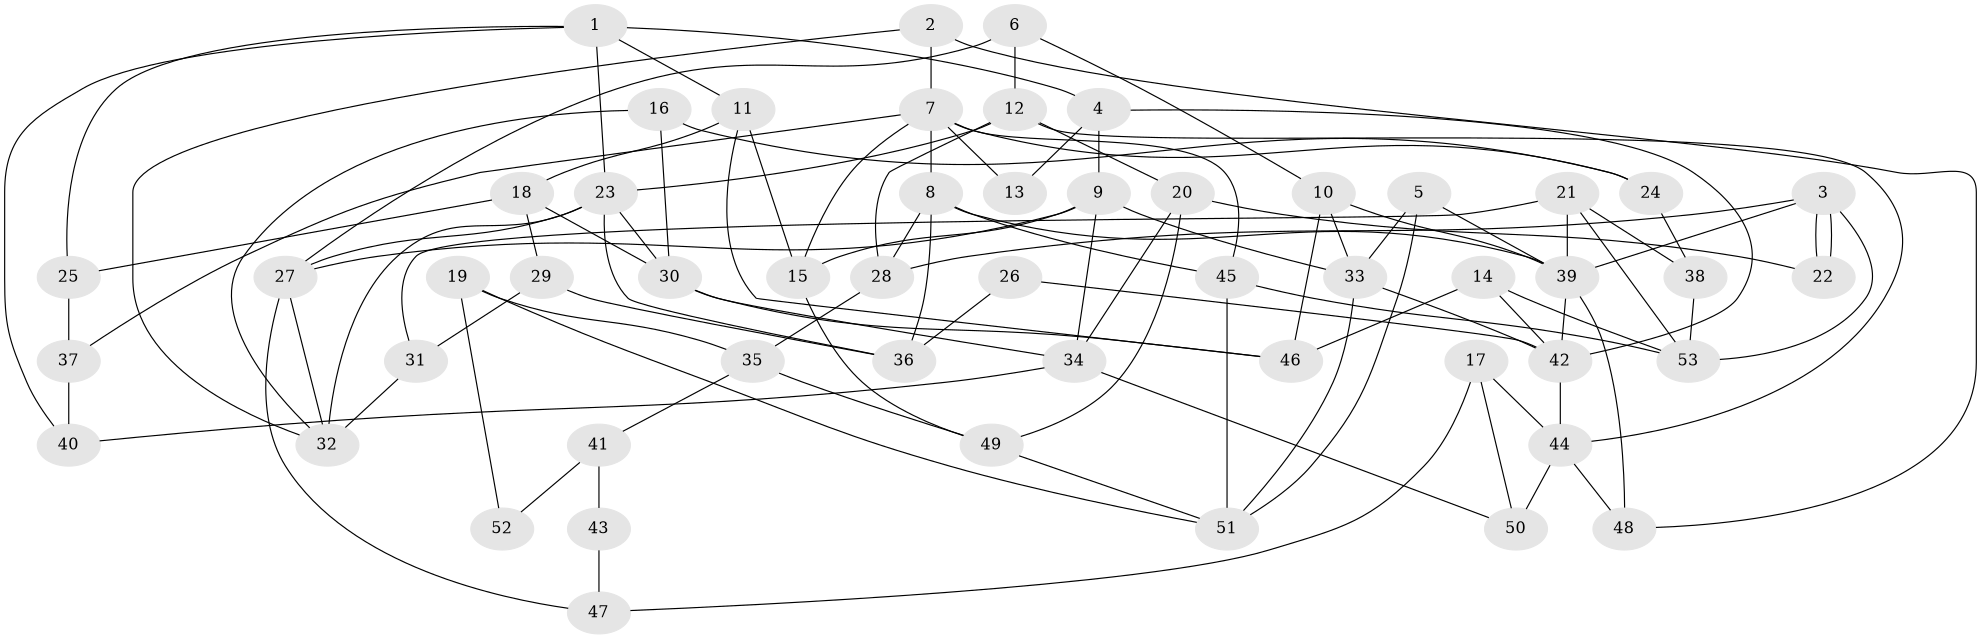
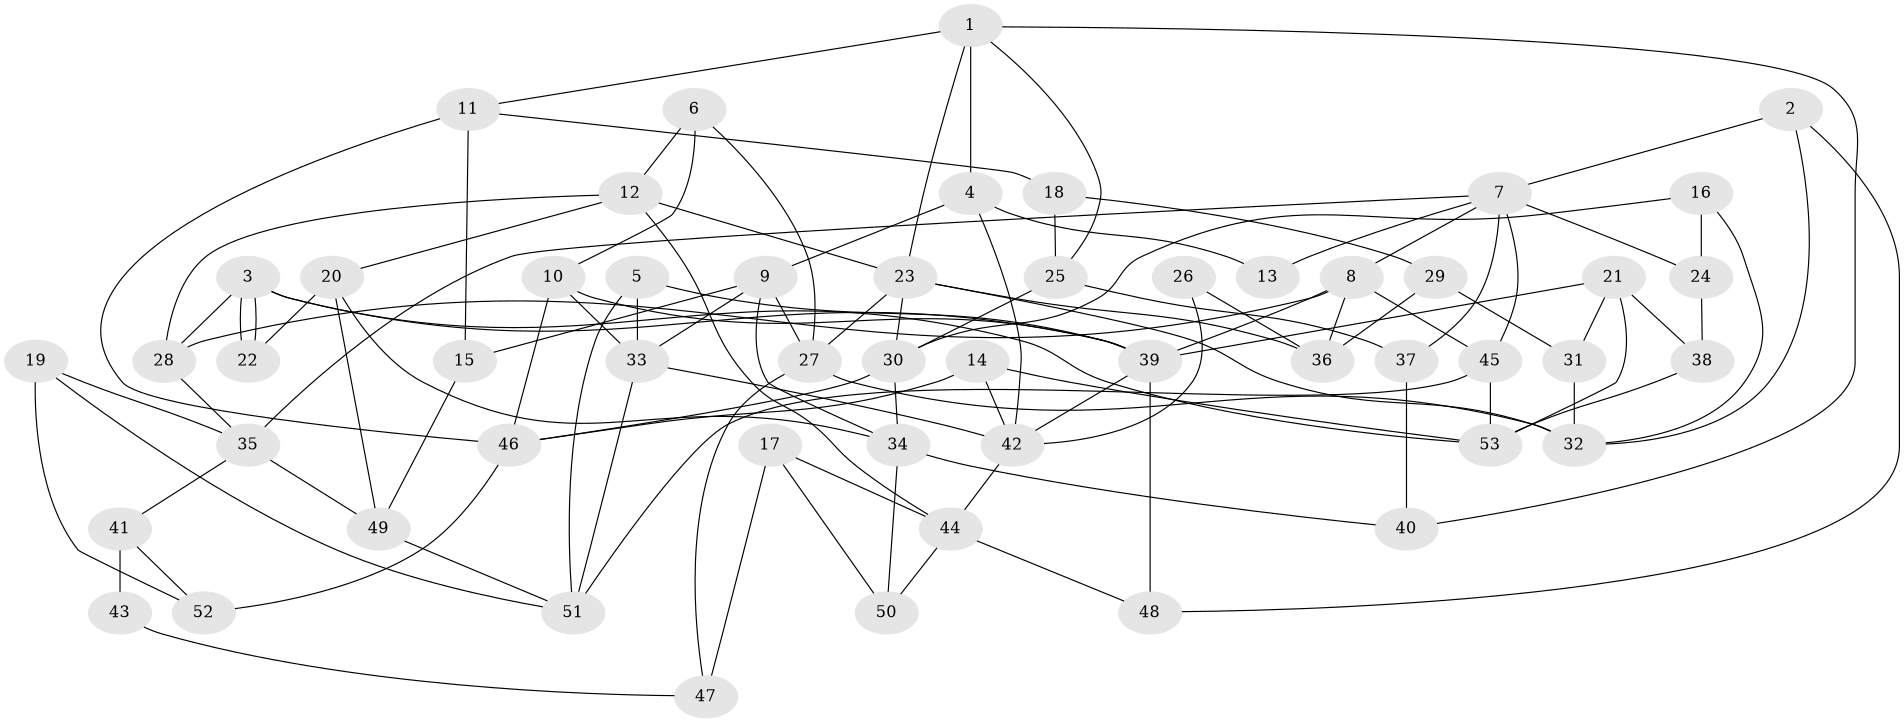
(844, 181) -> (839, 229)
(578, 226) -> (992, 311)
none -> (399, 562)
